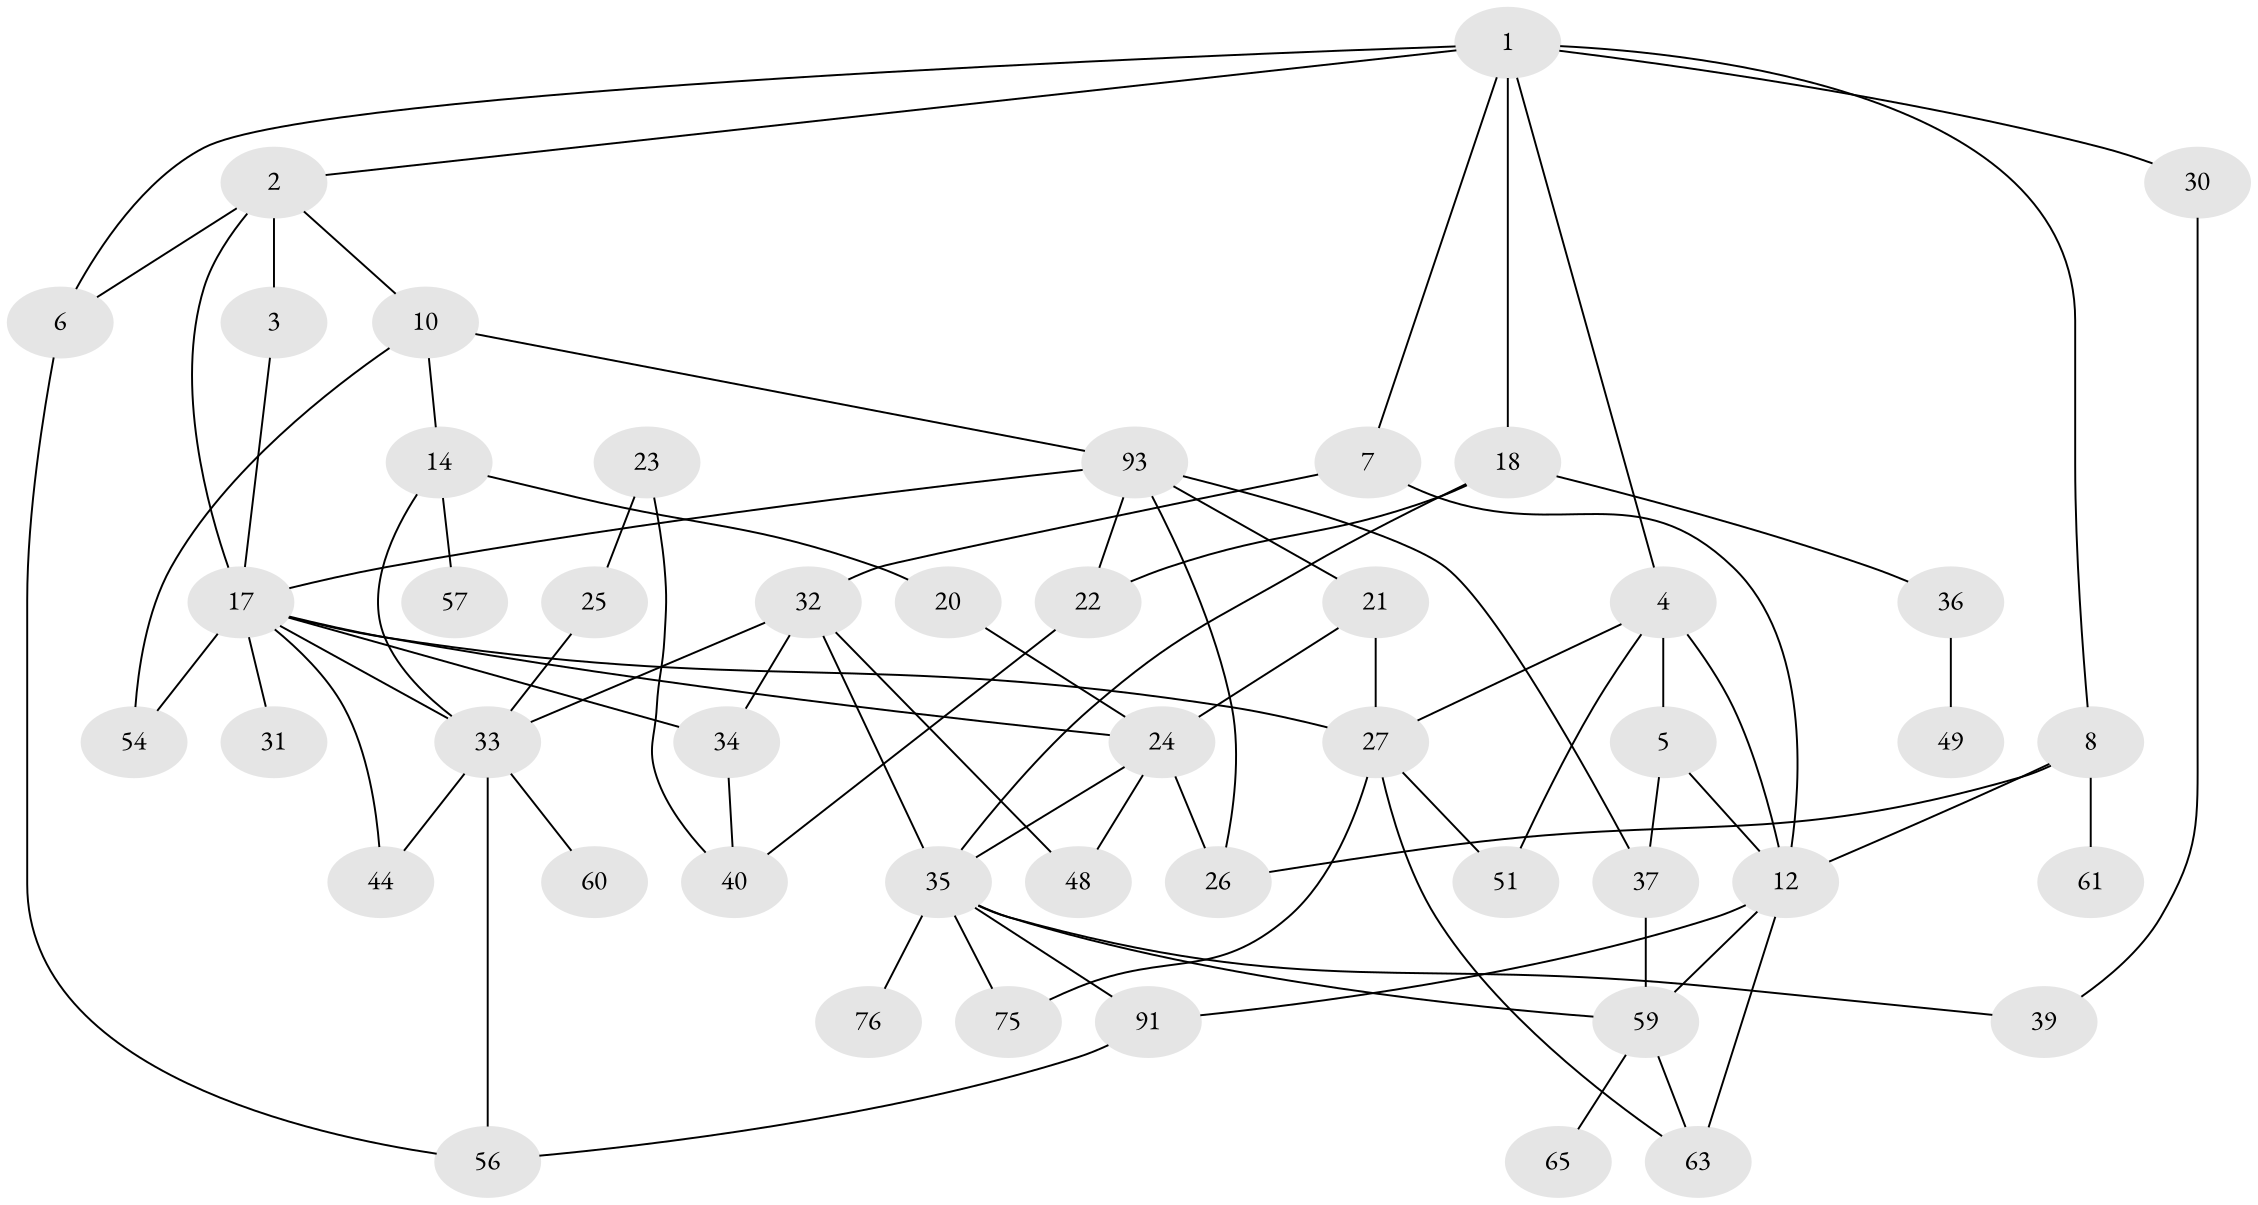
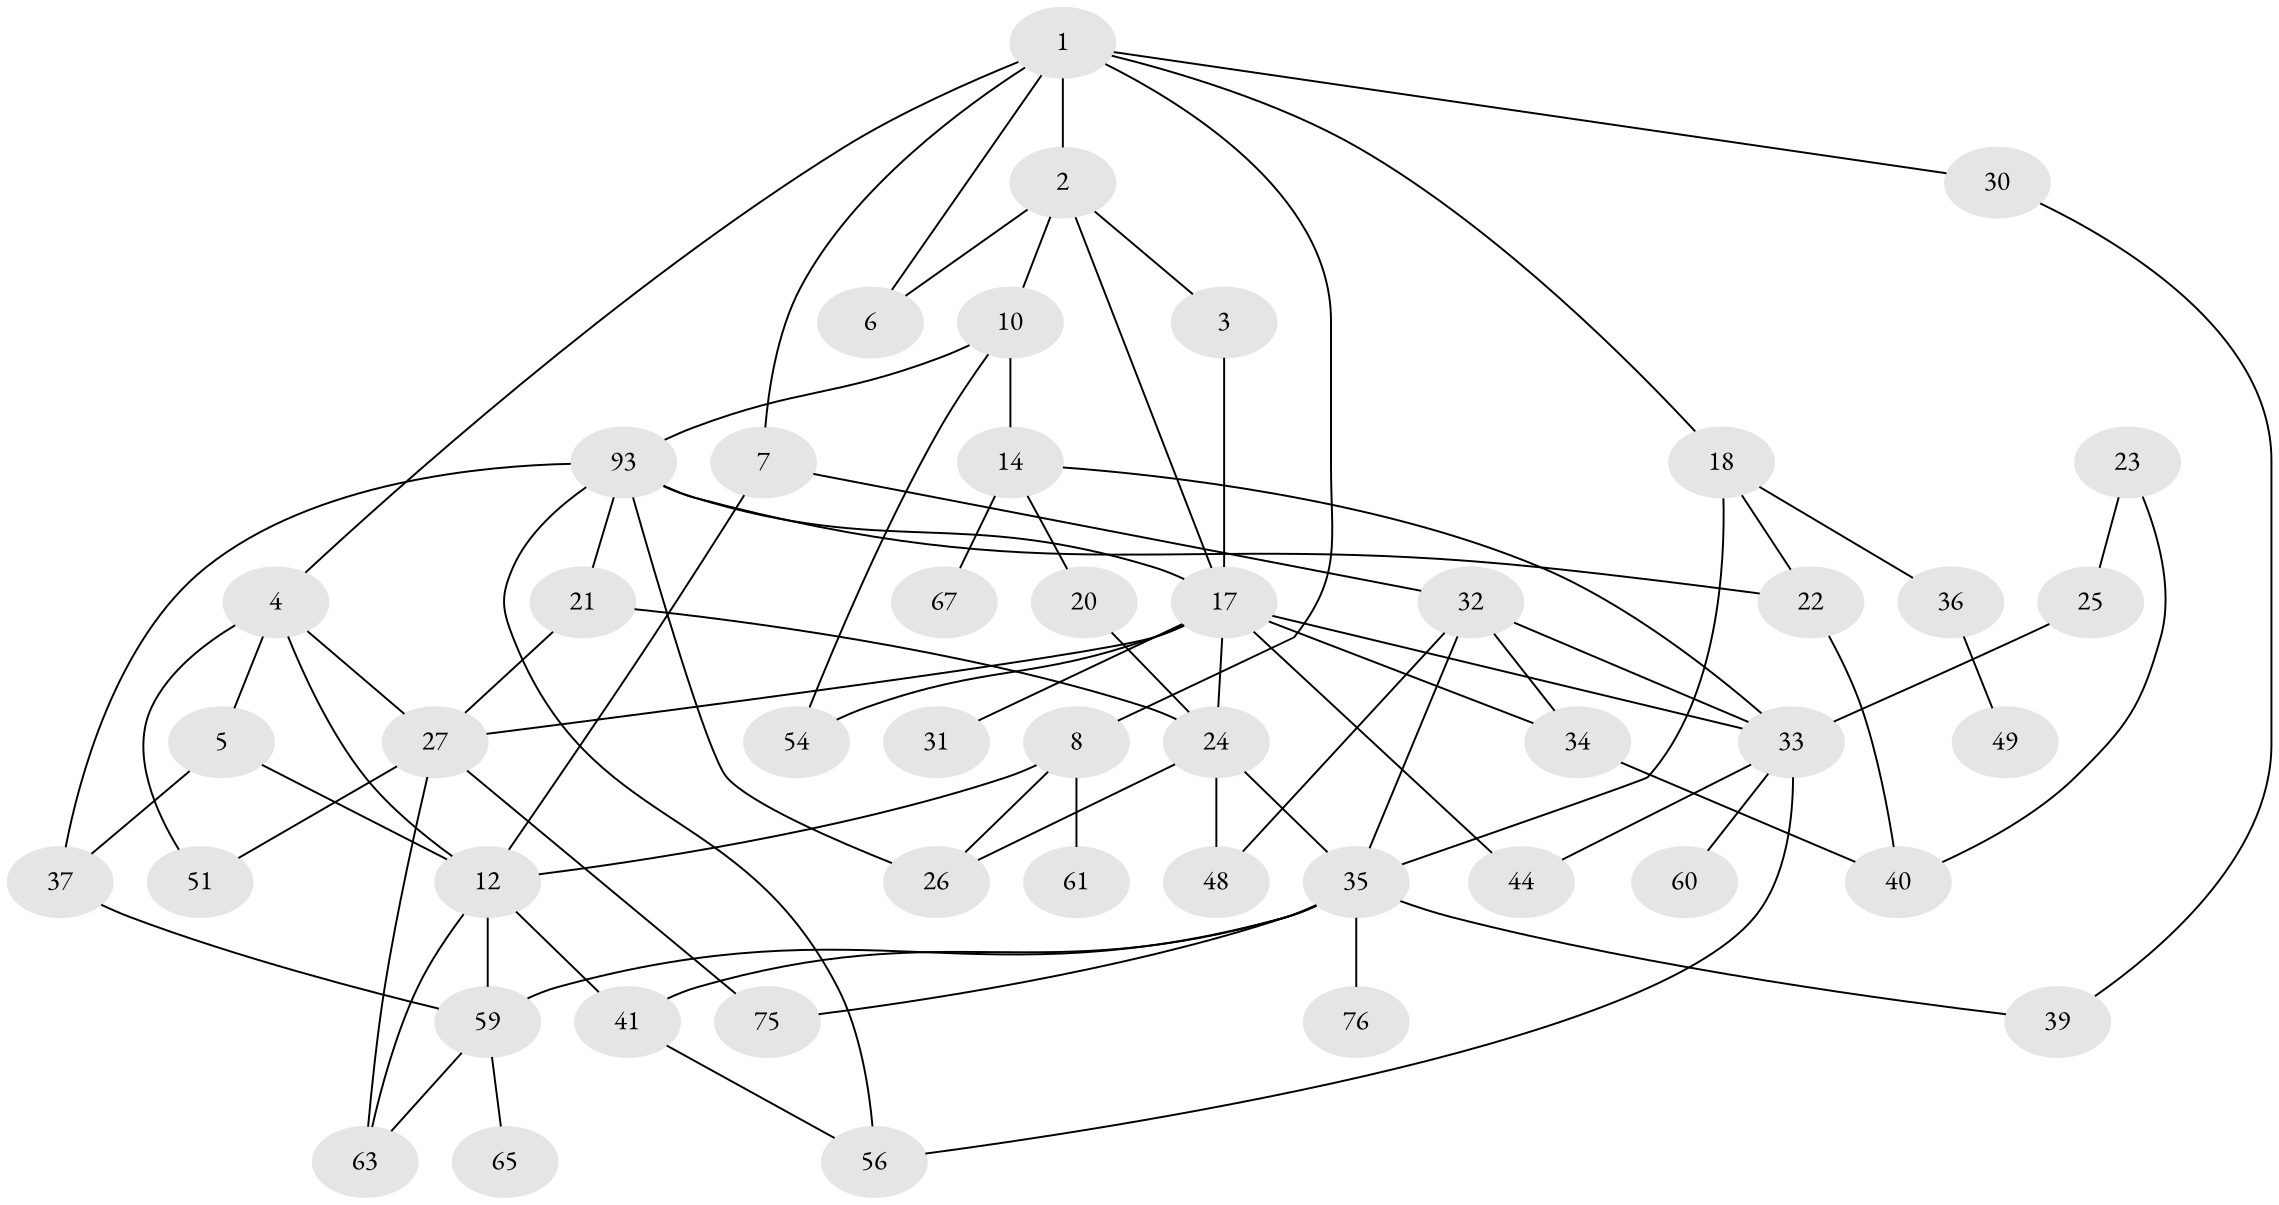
(455, 602) -> (944, 602)
(27, 885) -> (654, 806)
(1148, 1022) -> (628, 1022)
